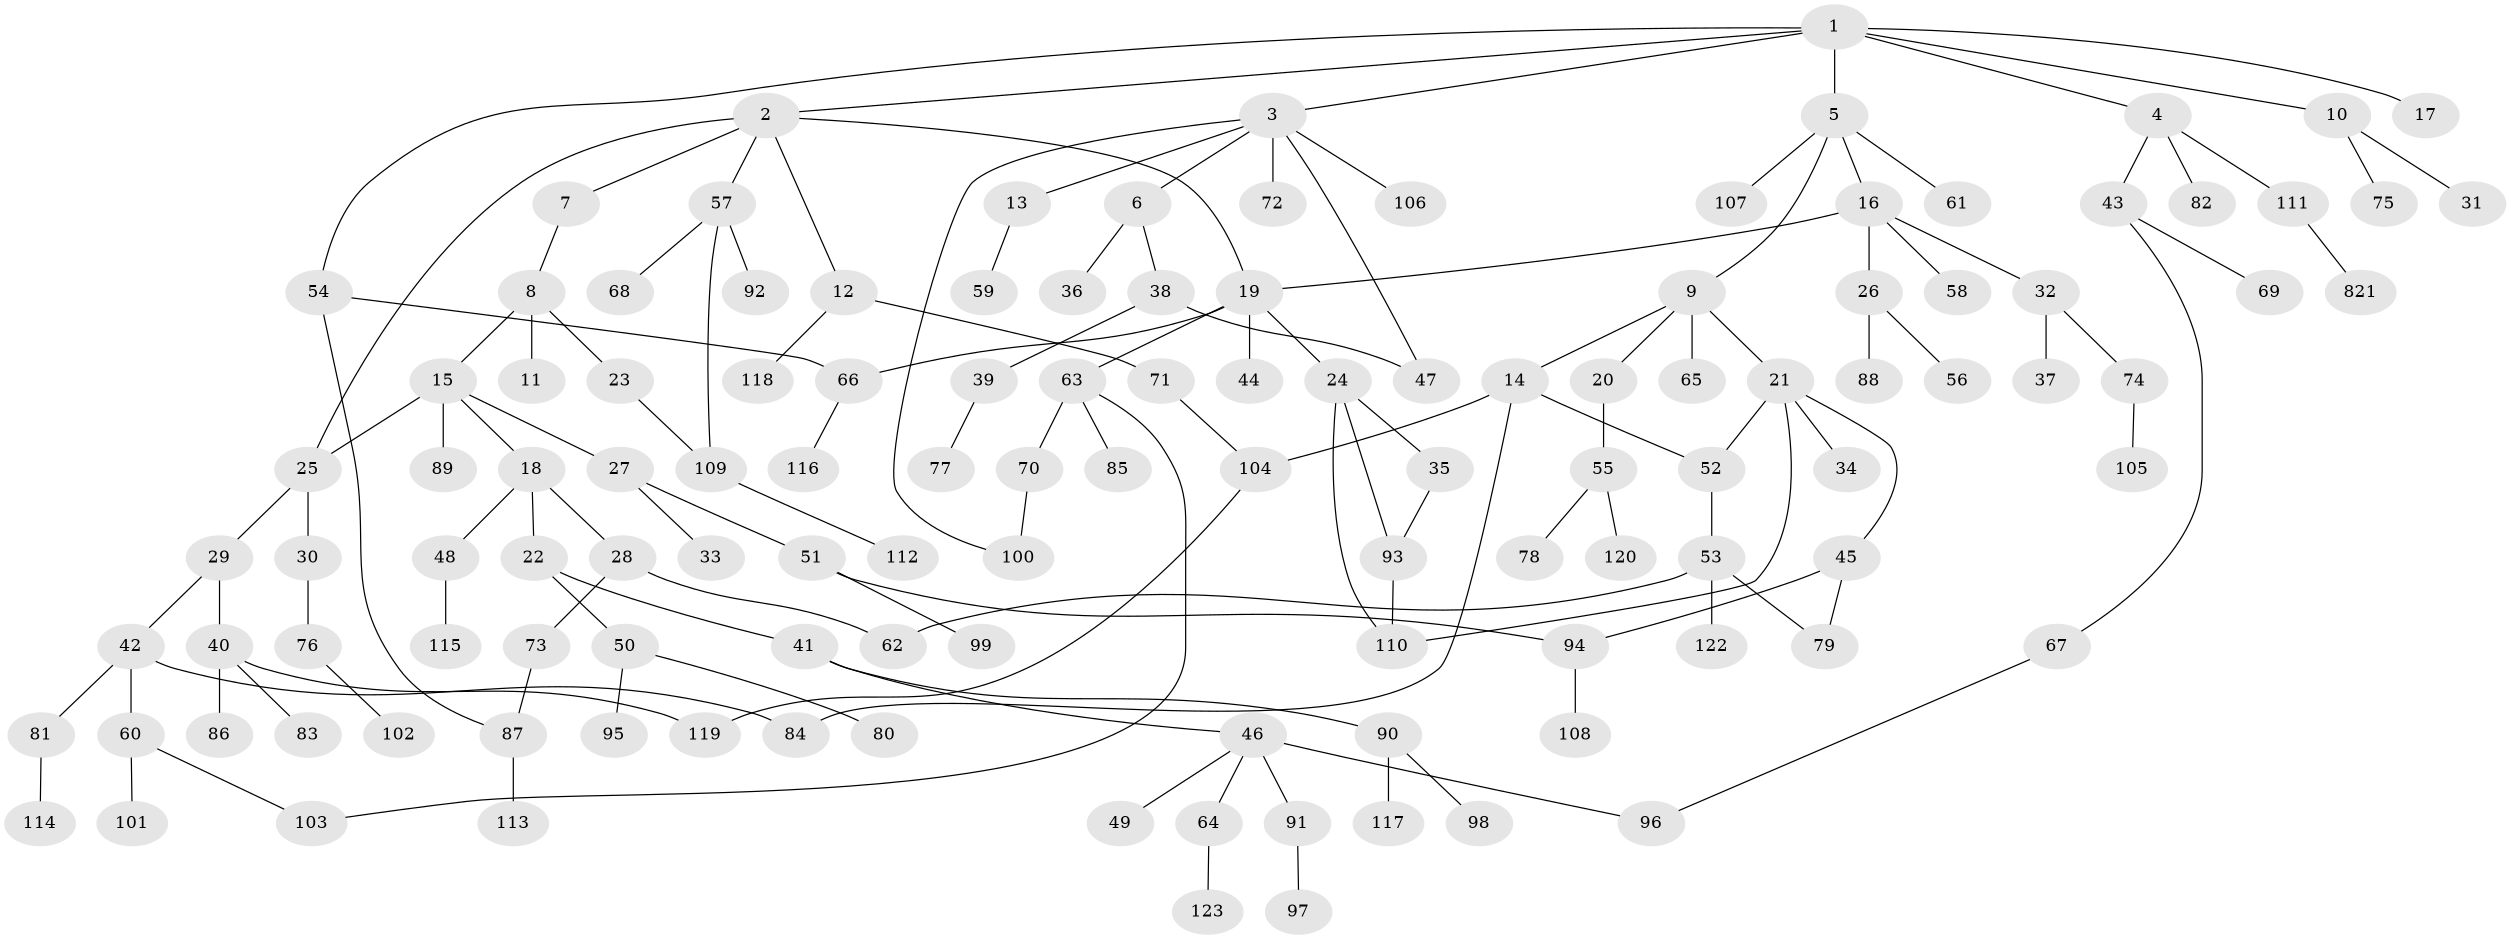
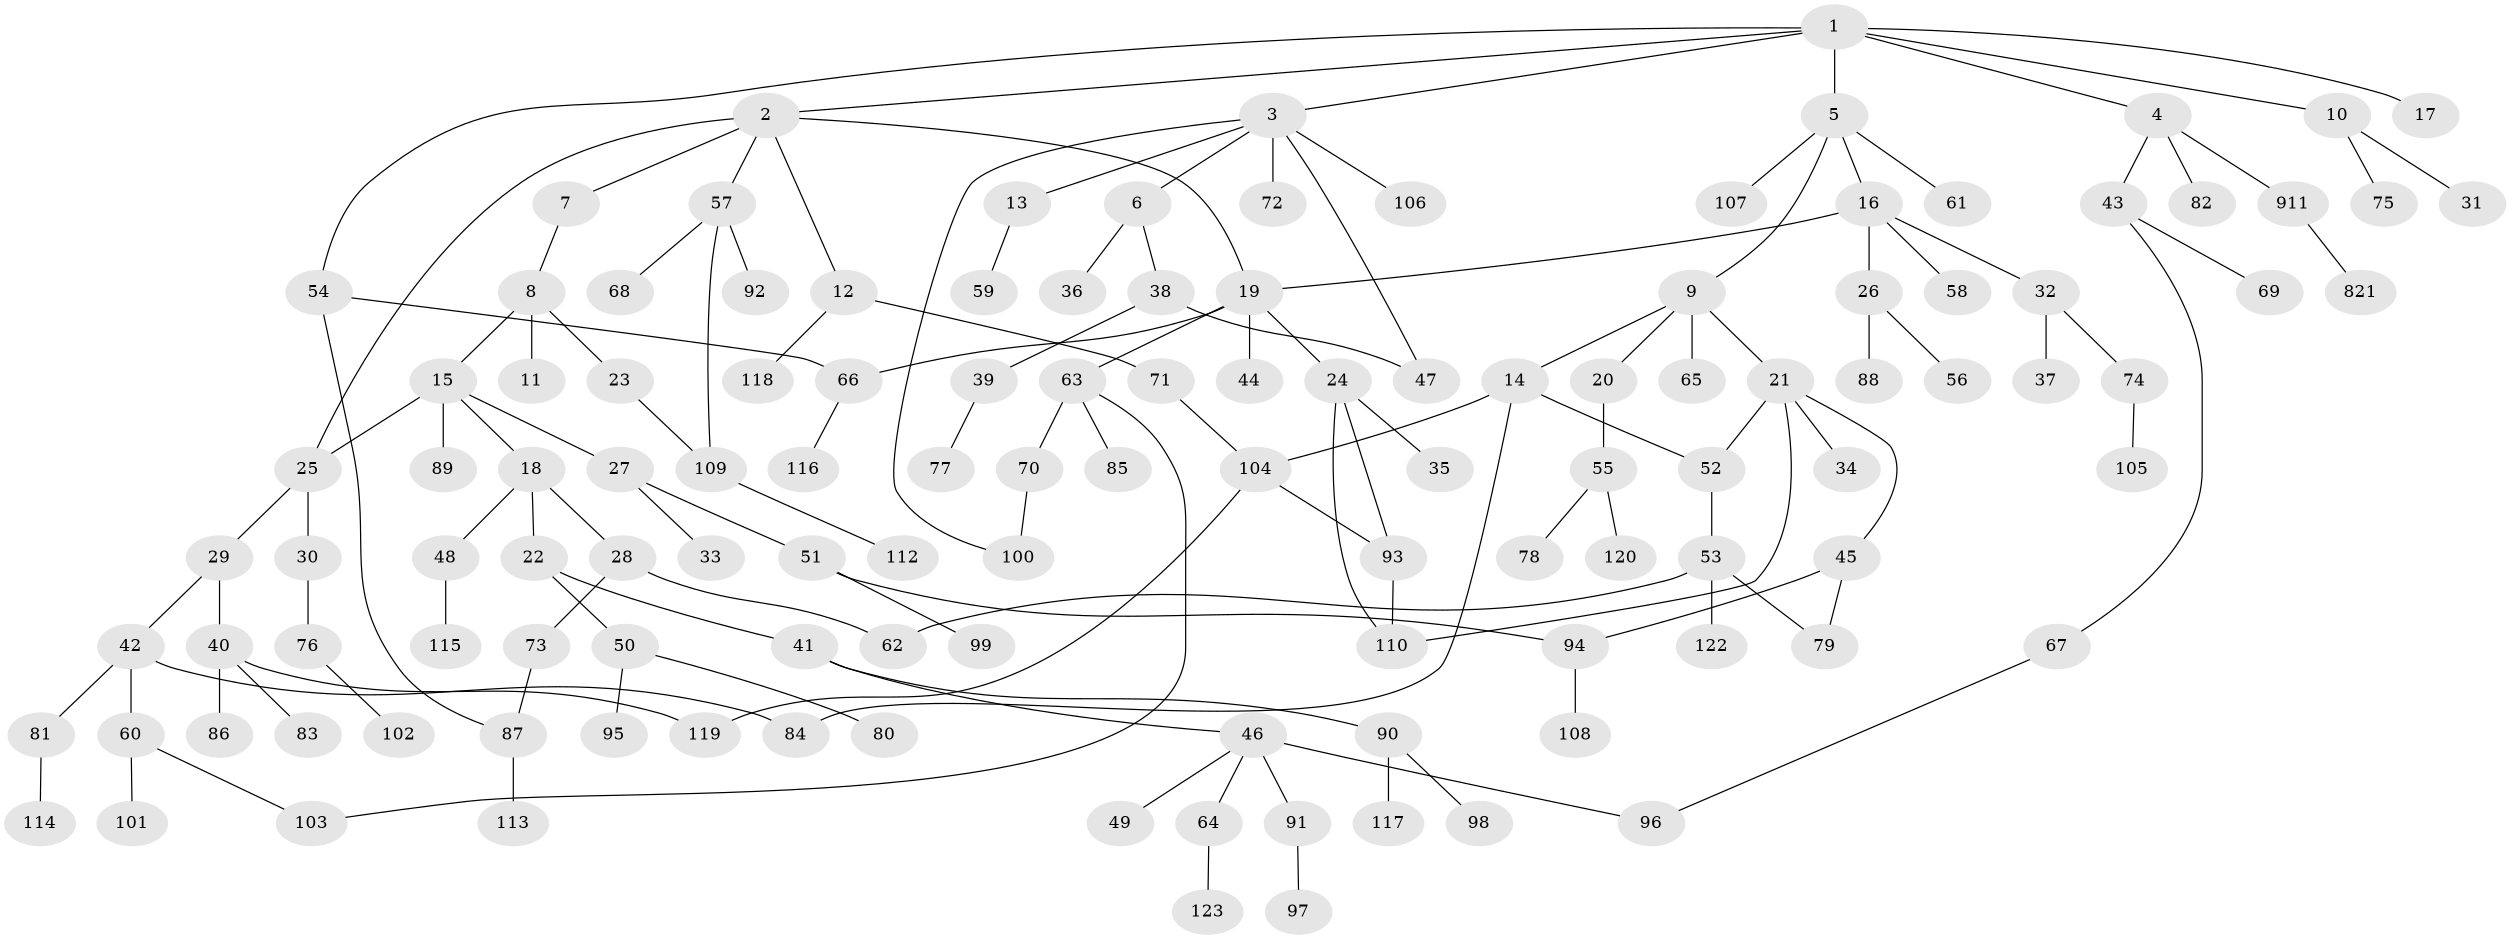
(2293, 204) -> (2293, 204)
(1417, 514) -> (1325, 514)
